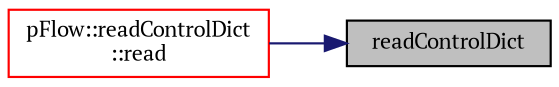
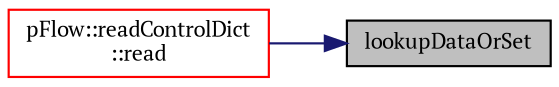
(449, 43) -> (449, 43)
